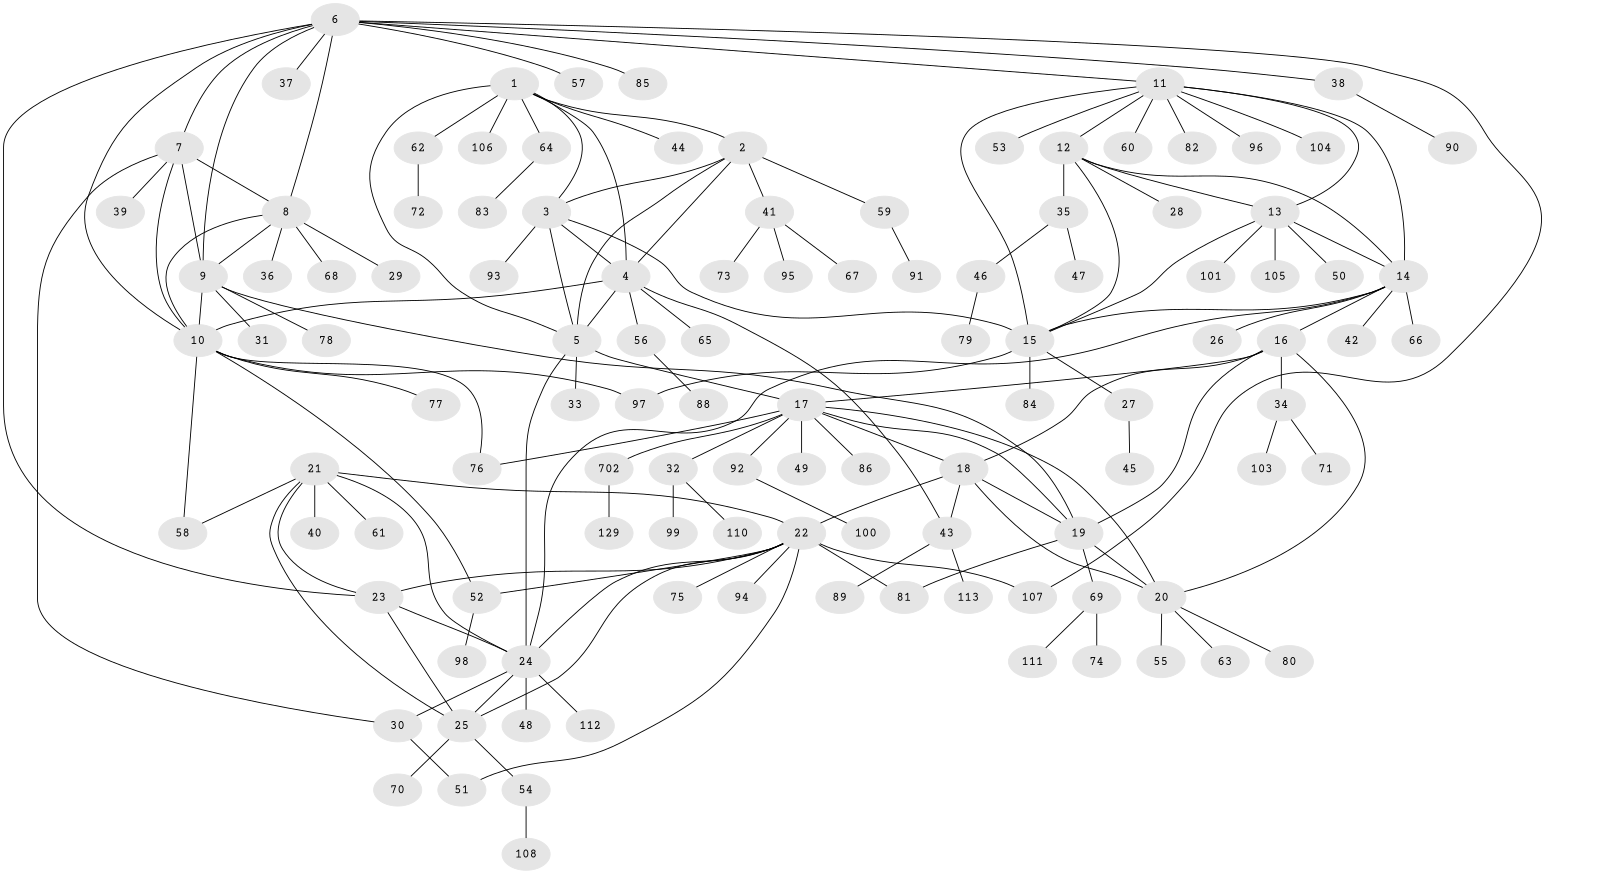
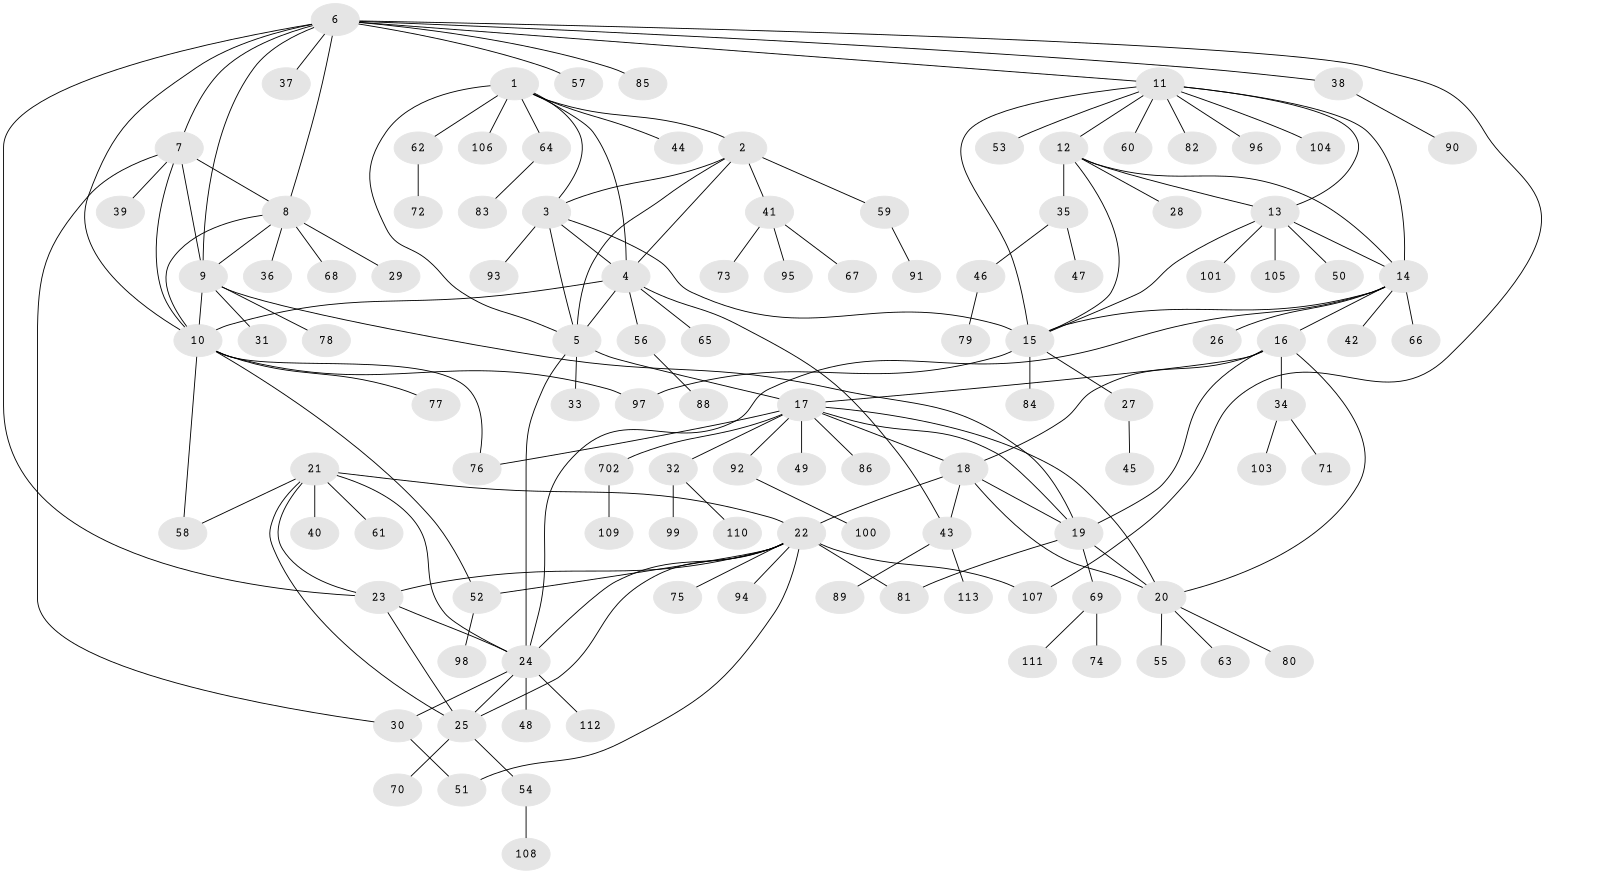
(609, 533) -> (609, 533)
